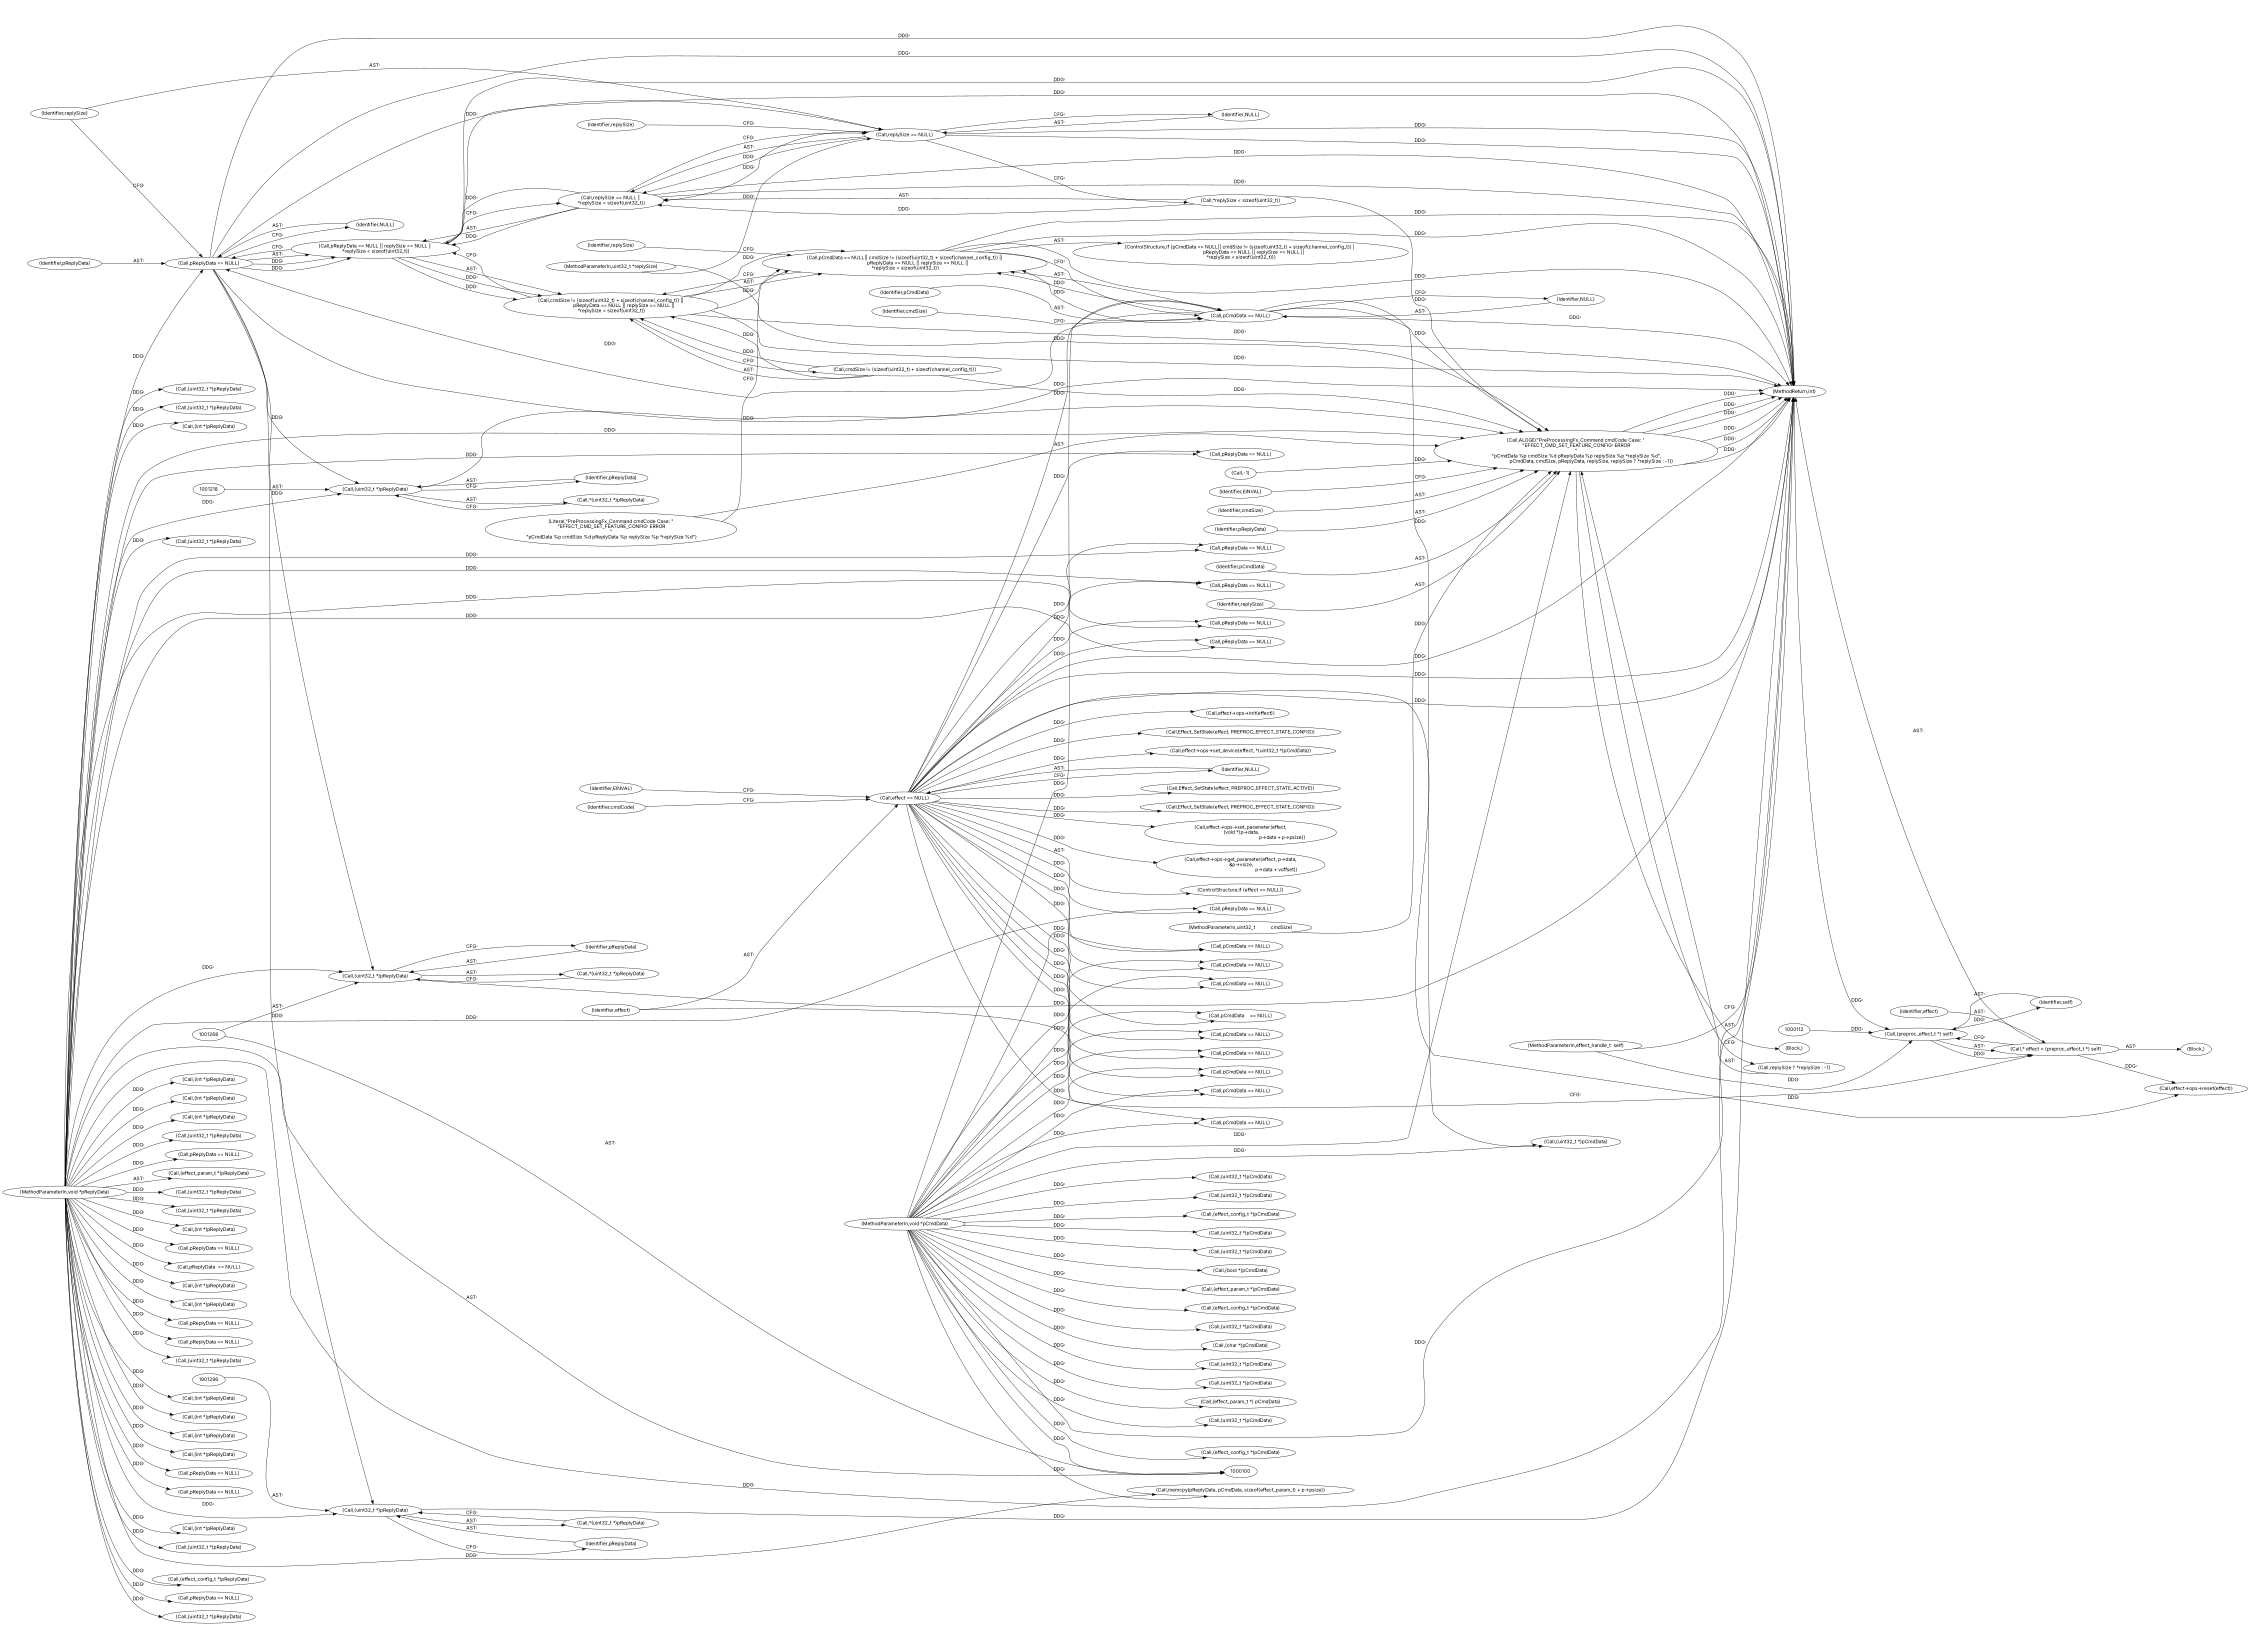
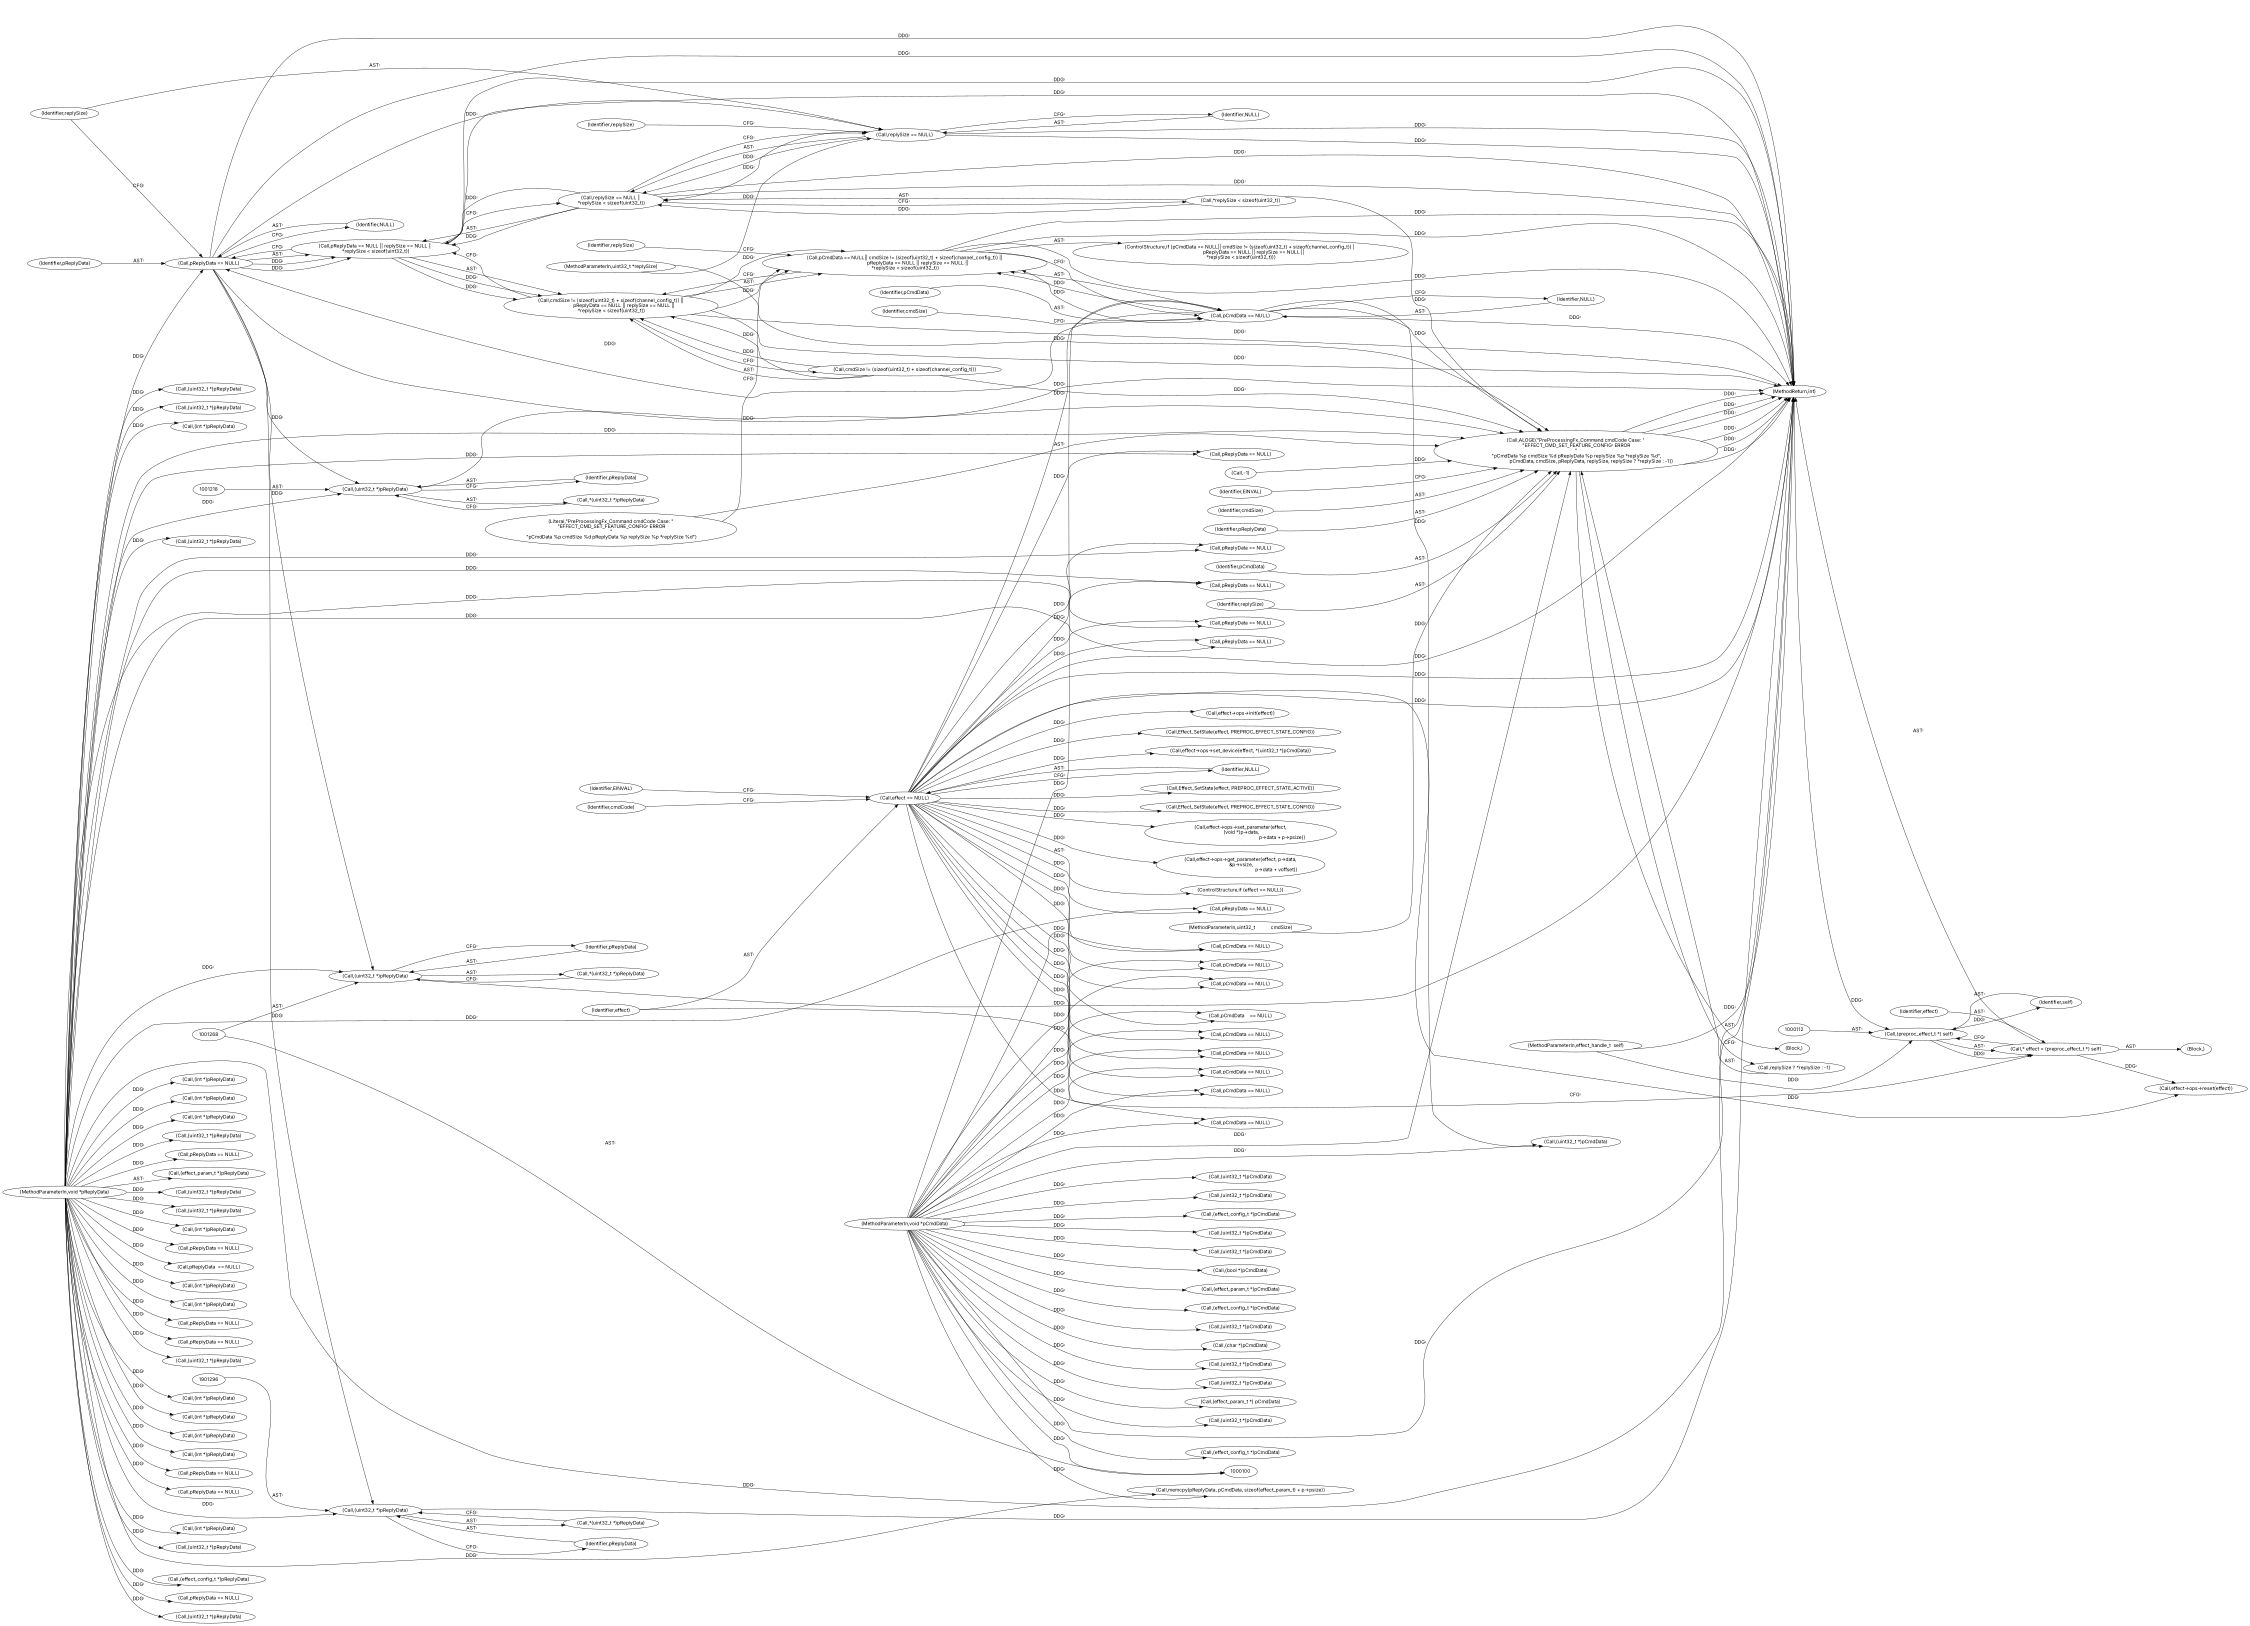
(1053, 181) -> (923, 205)
(1731, 1007) -> (1731, 1007)
(1858, 1029) -> (1858, 1029)
(543, 1355) -> none
